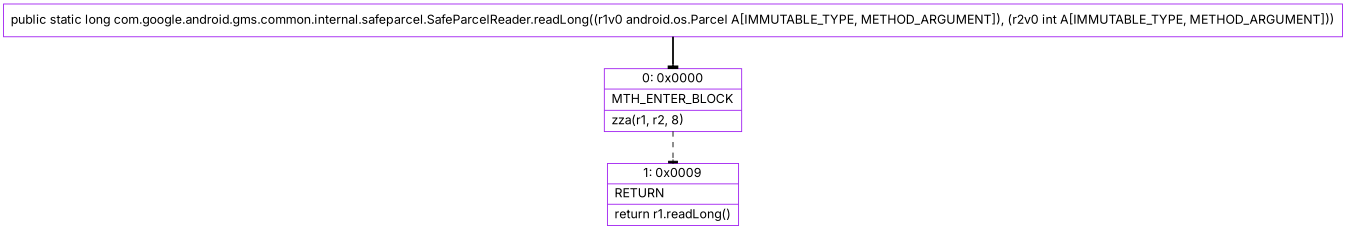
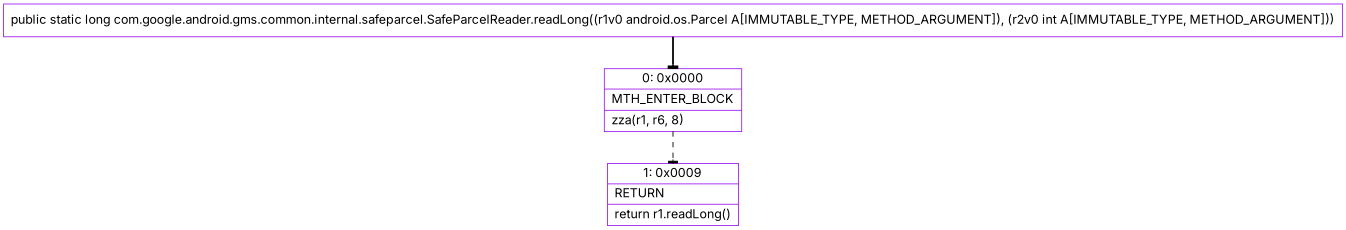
(648, 121) -> (648, 121)
